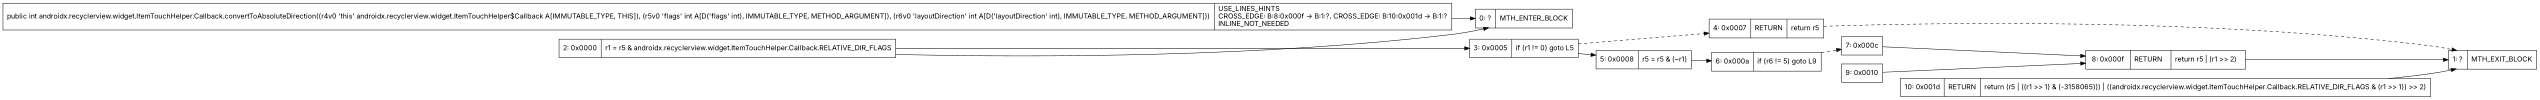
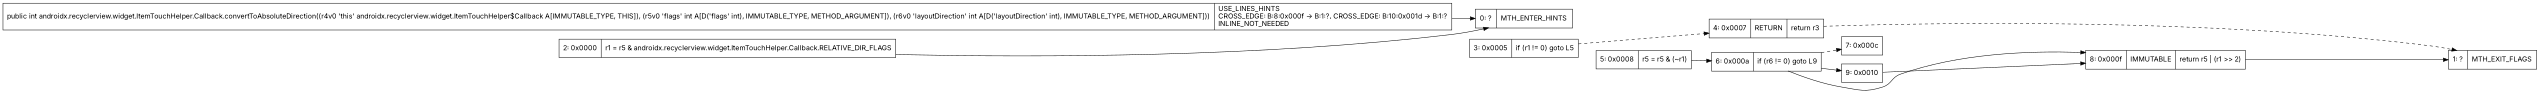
(1534, 18) -> (1534, 18)
(1805, 28) -> (1805, 28)
(1180, 48) -> none
(1982, 51) -> (1930, 65)
(1585, 54) -> none
(2148, 60) -> (2151, 60)
(2502, 60) -> (2502, 60)
(1787, 61) -> (1787, 61)
none -> (1829, 69)
(2166, 88) -> none
